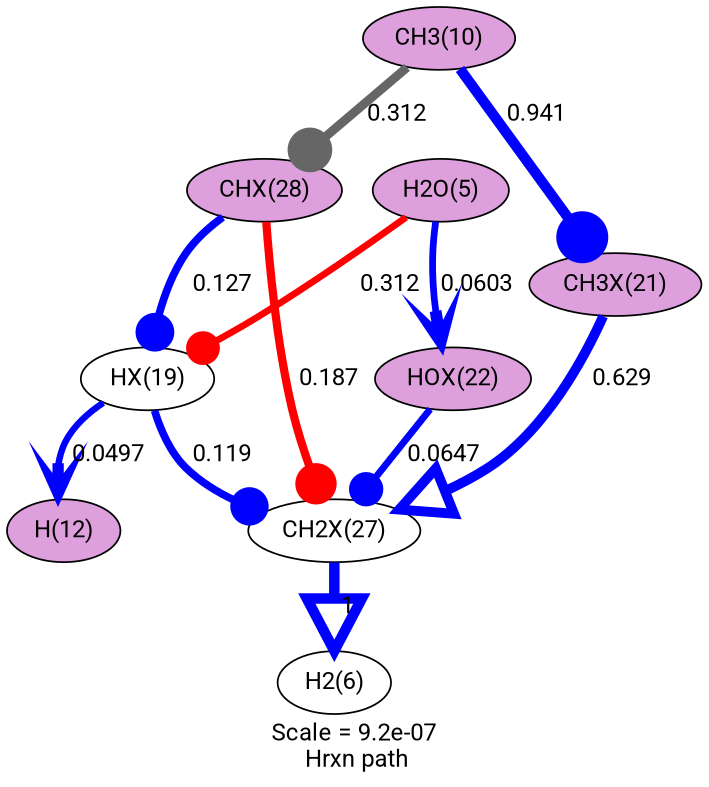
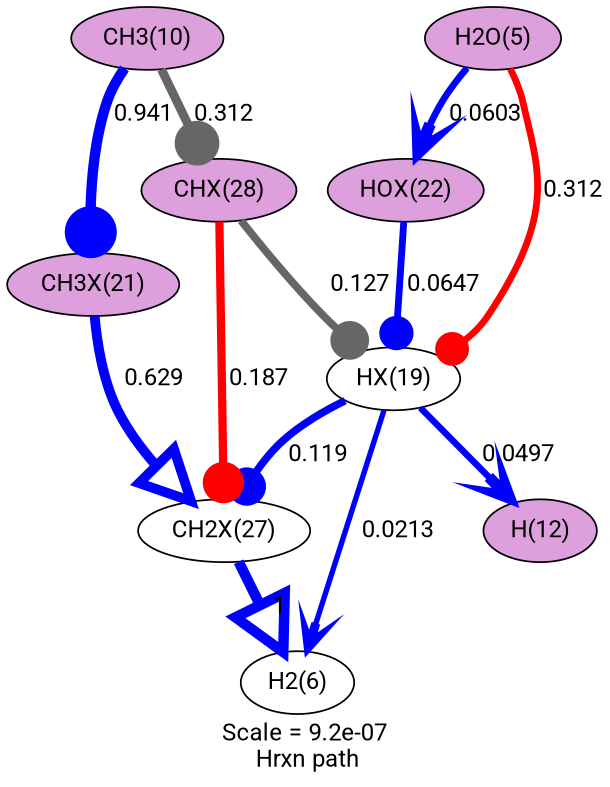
(181, 261) -> (288, 277)
(402, 444) -> (401, 270)
none -> (350, 518)
